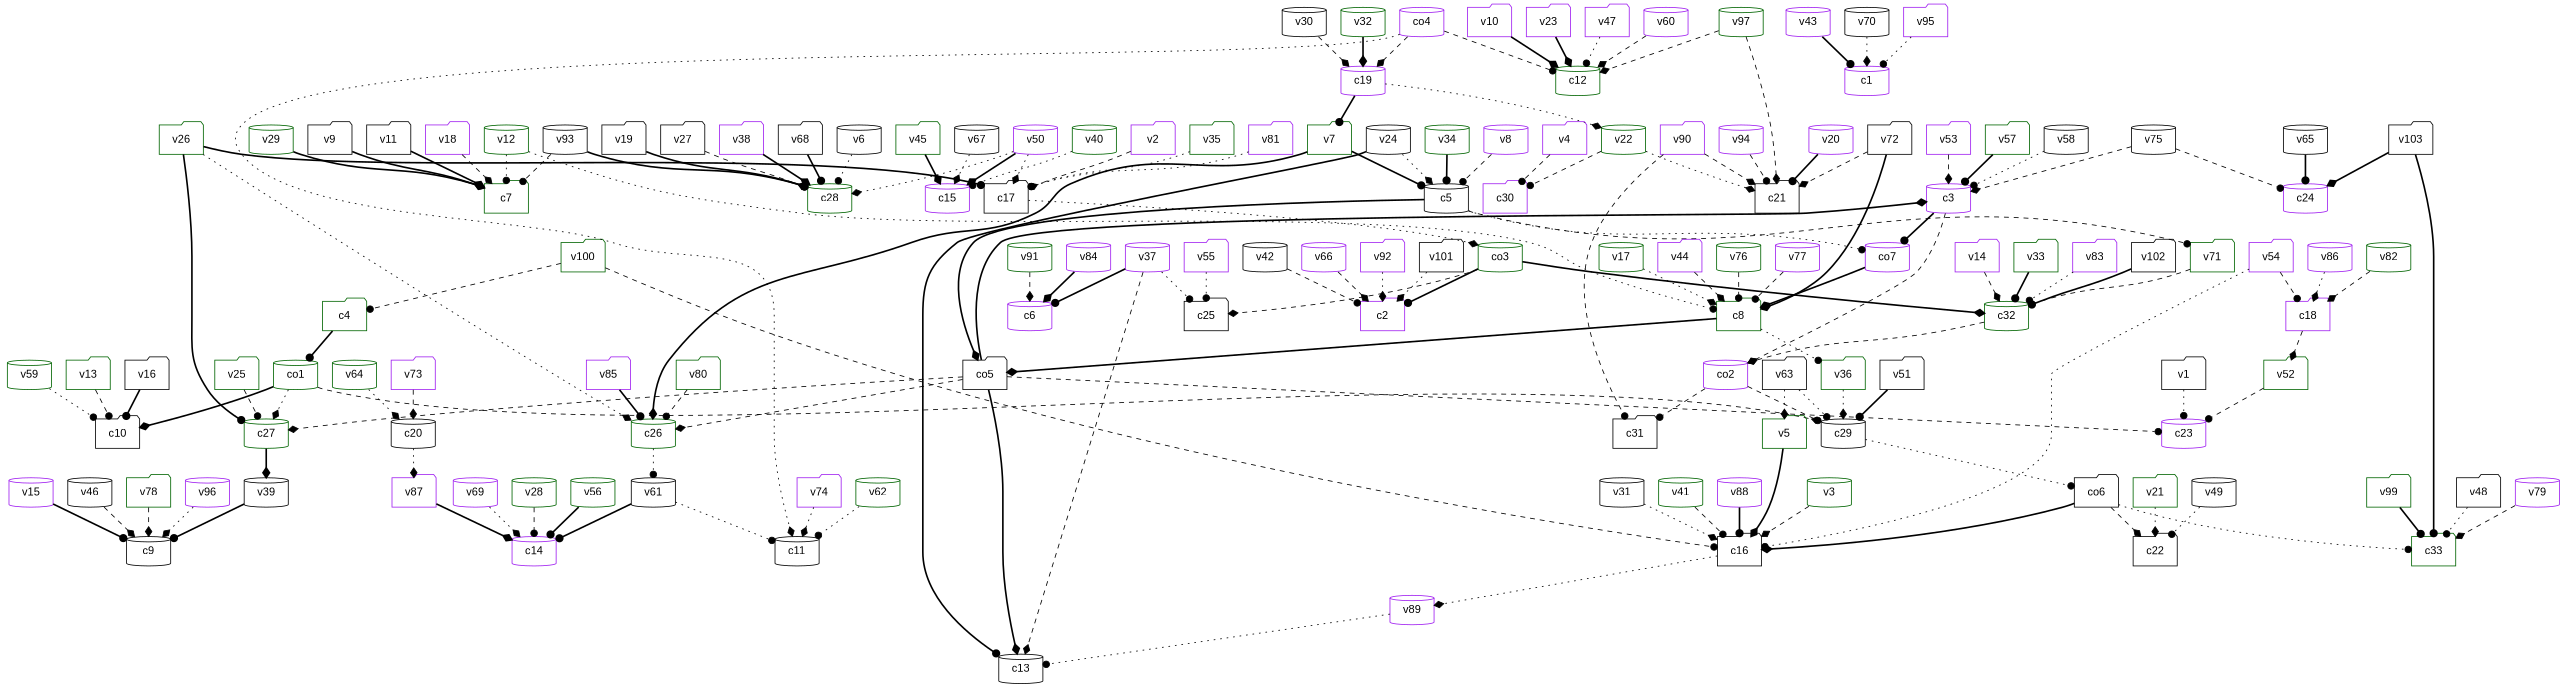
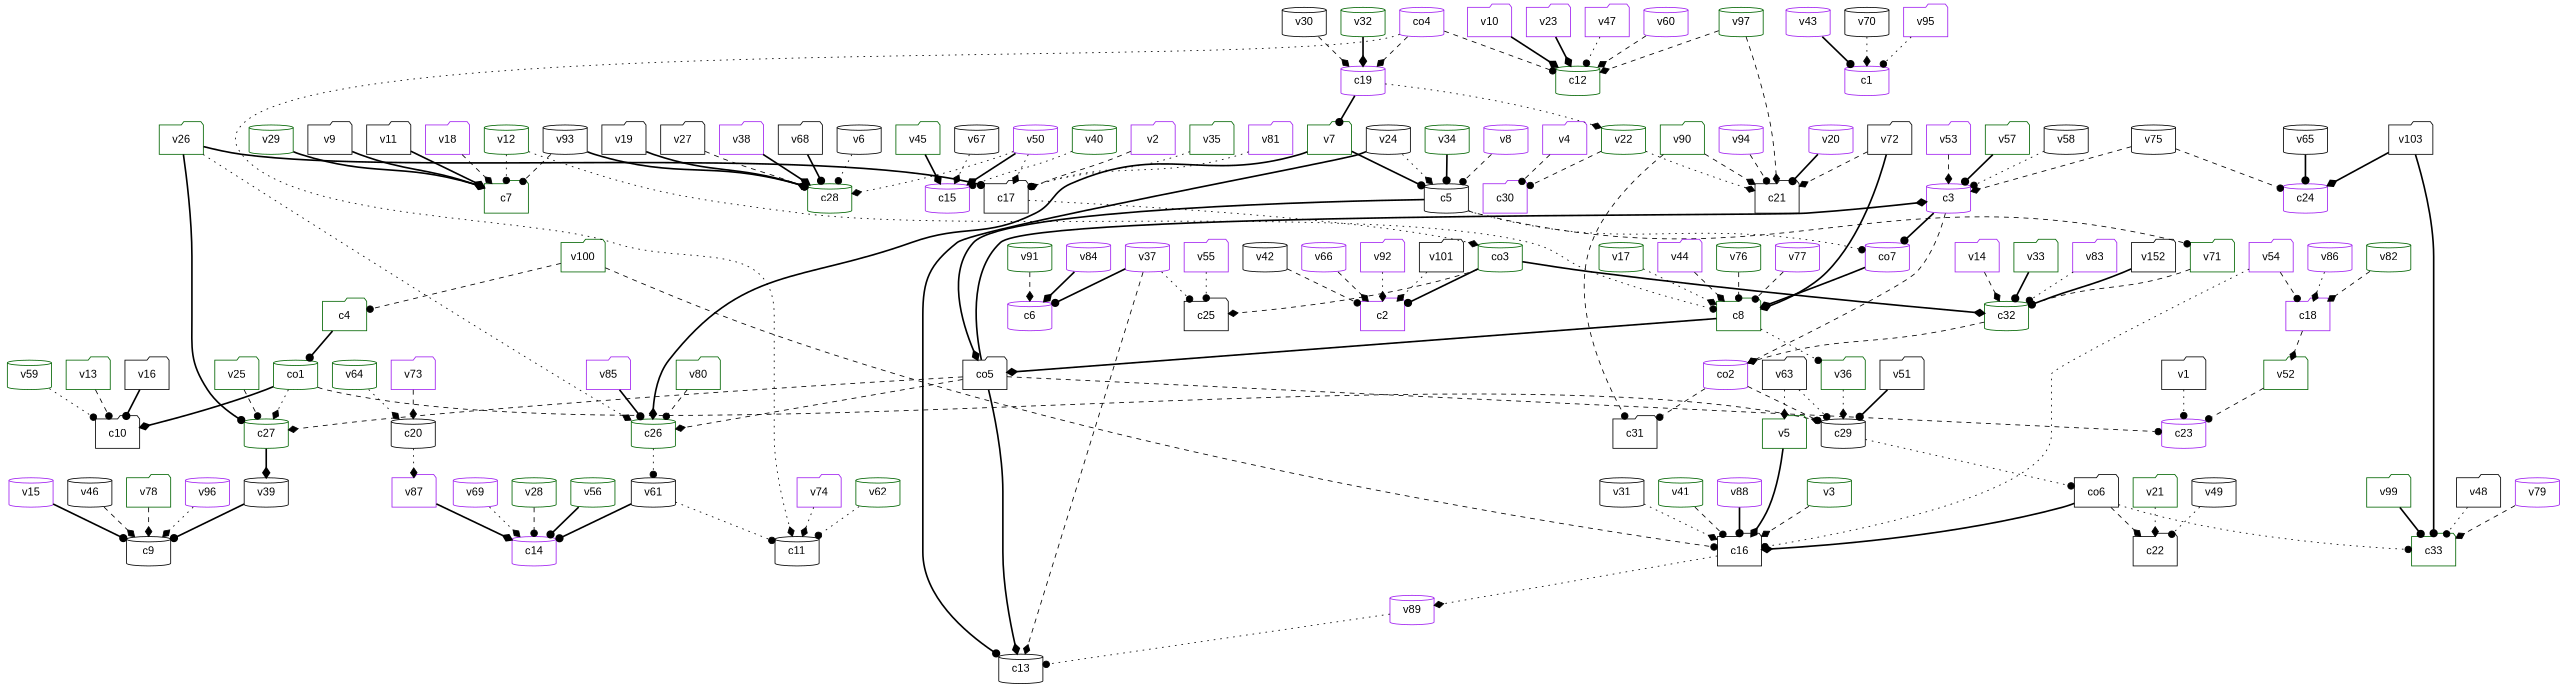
(1682, 140) -> (1682, 140)
(2154, 257) -> (2154, 257)
